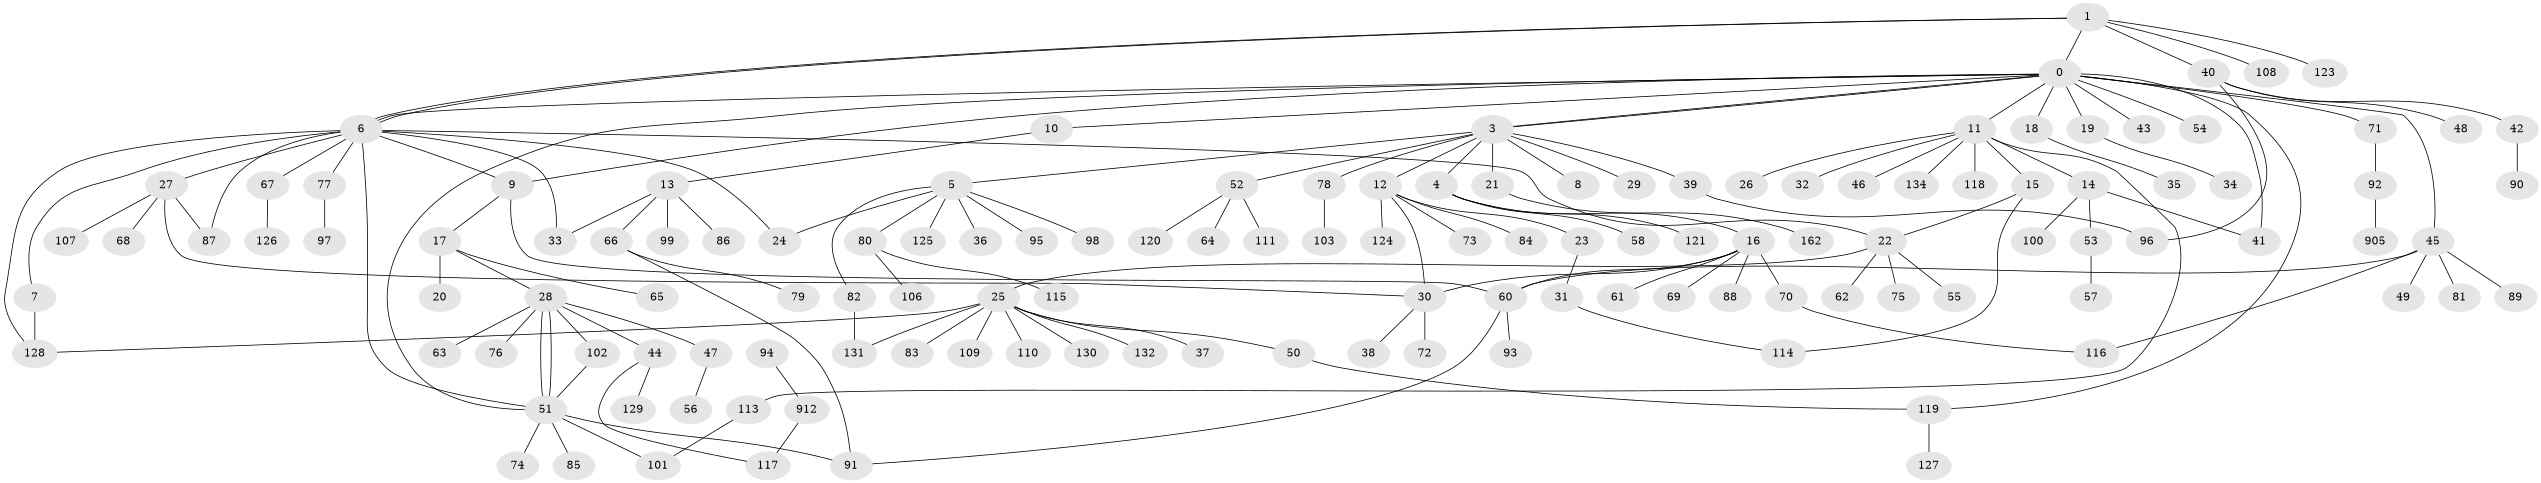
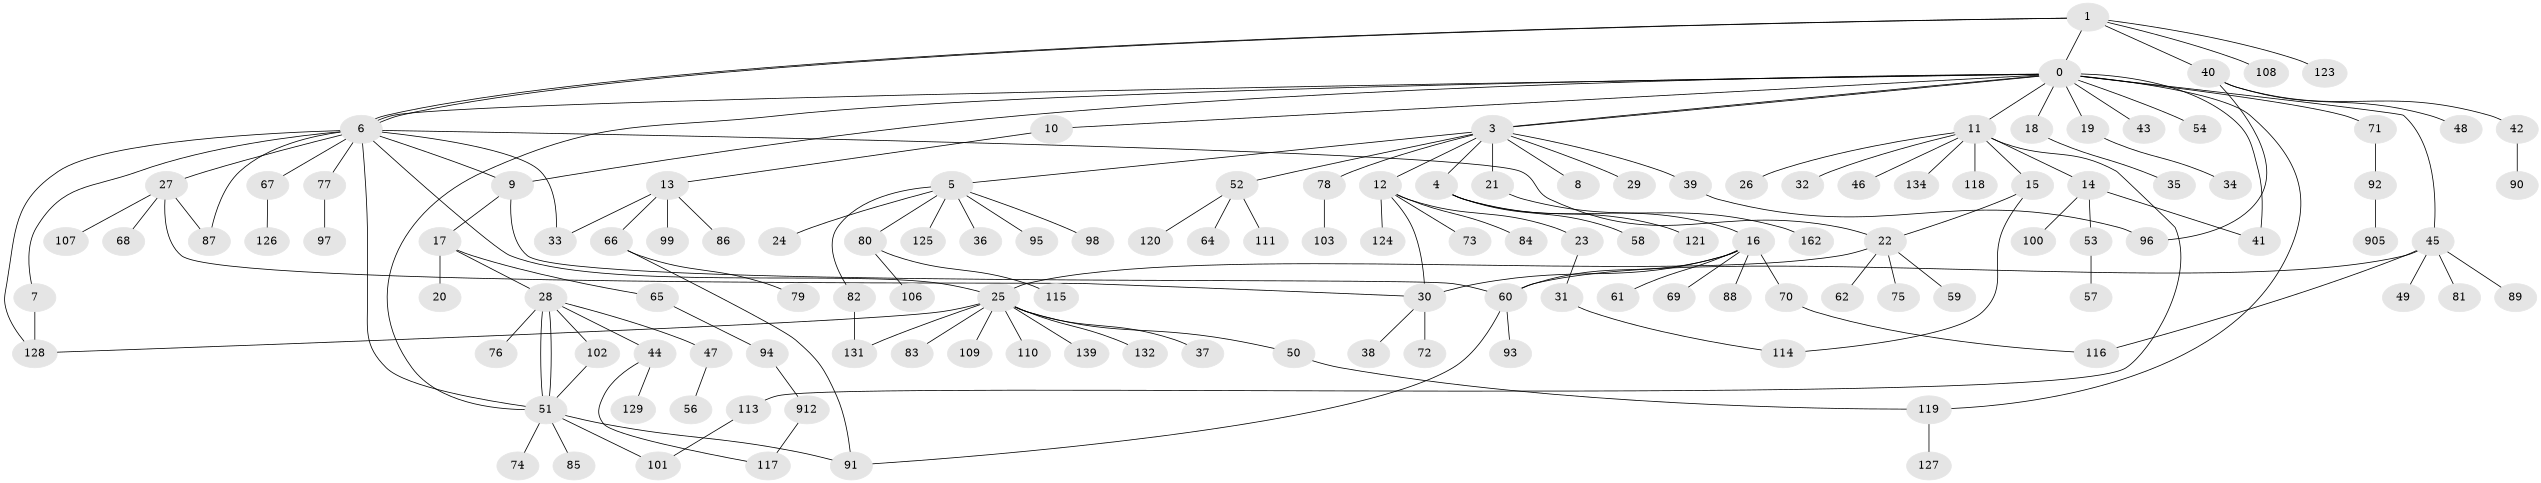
(587, 149) -> (655, 276)
(1955, 298) -> (1955, 298)
none -> (703, 321)
(440, 354) -> none
(1087, 354) -> (1087, 354)
